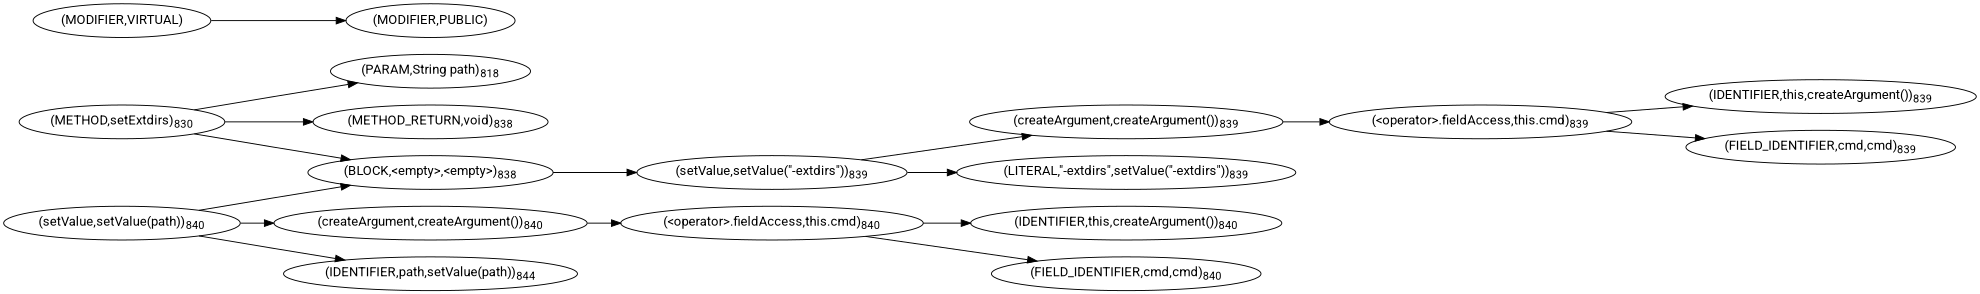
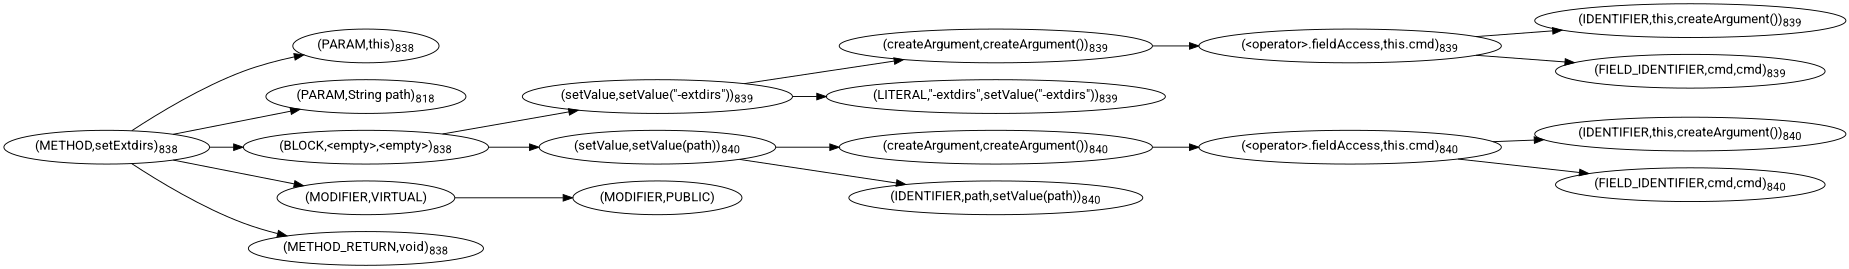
none -> (366, 46)
(184, 120) -> (169, 146)
none -> (234, 172)
(270, 198) -> (509, 147)
(526, 272) -> (1091, 196)
